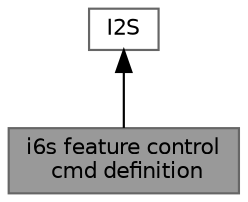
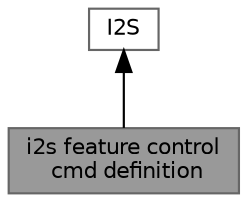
(124, 161) -> (124, 161)
